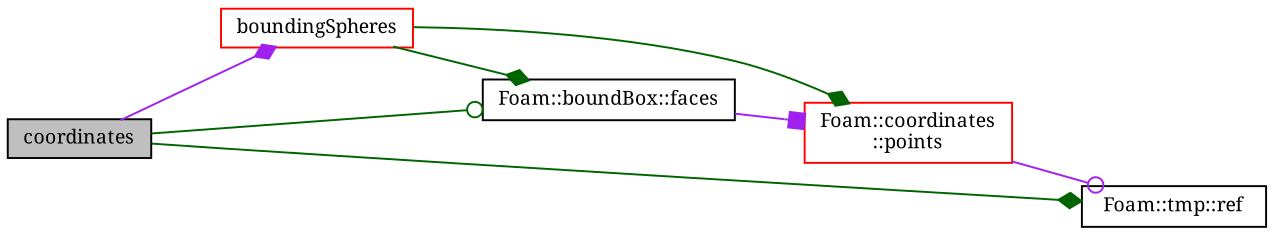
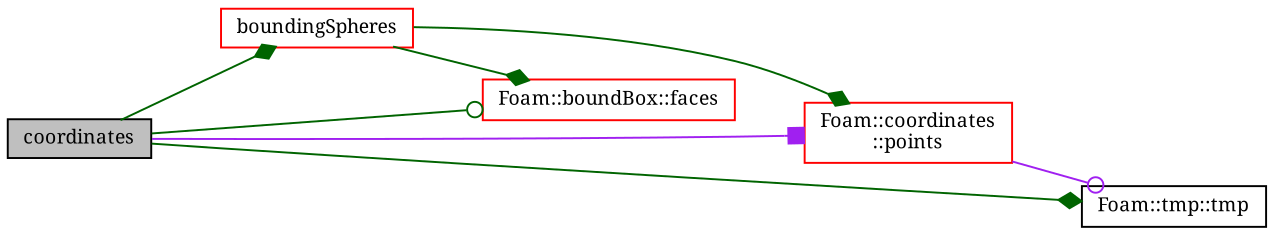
(188, 88) -> (188, 88)
(609, 100) -> (609, 100)
(760, 116) -> (468, 139)
(1174, 206) -> (1174, 206)
